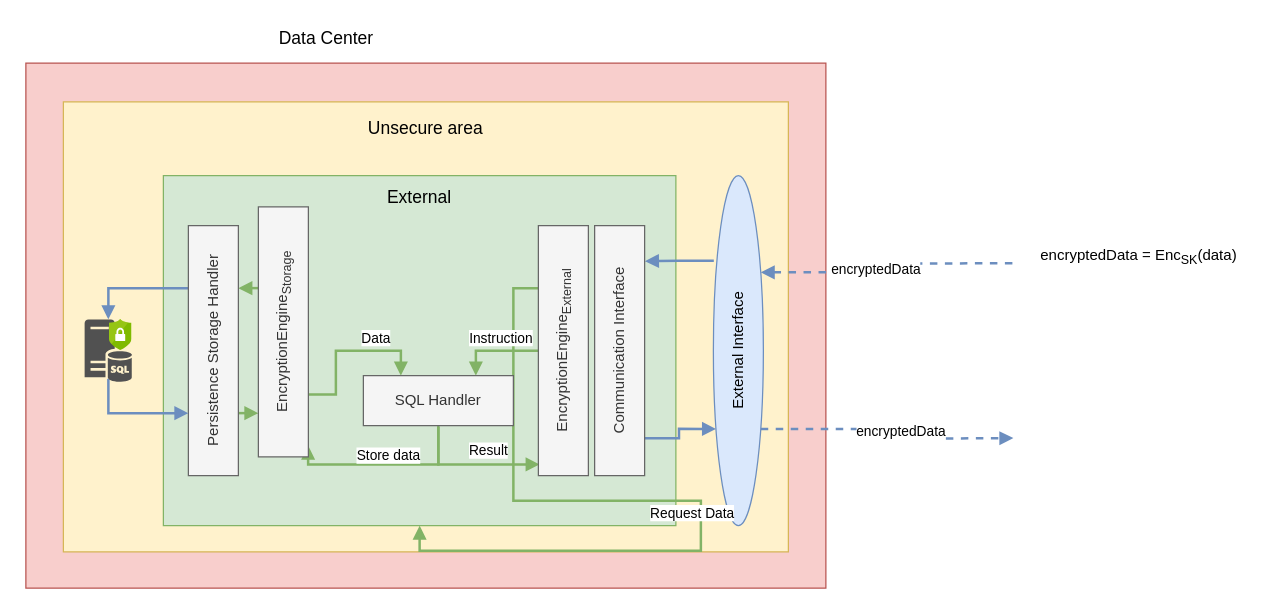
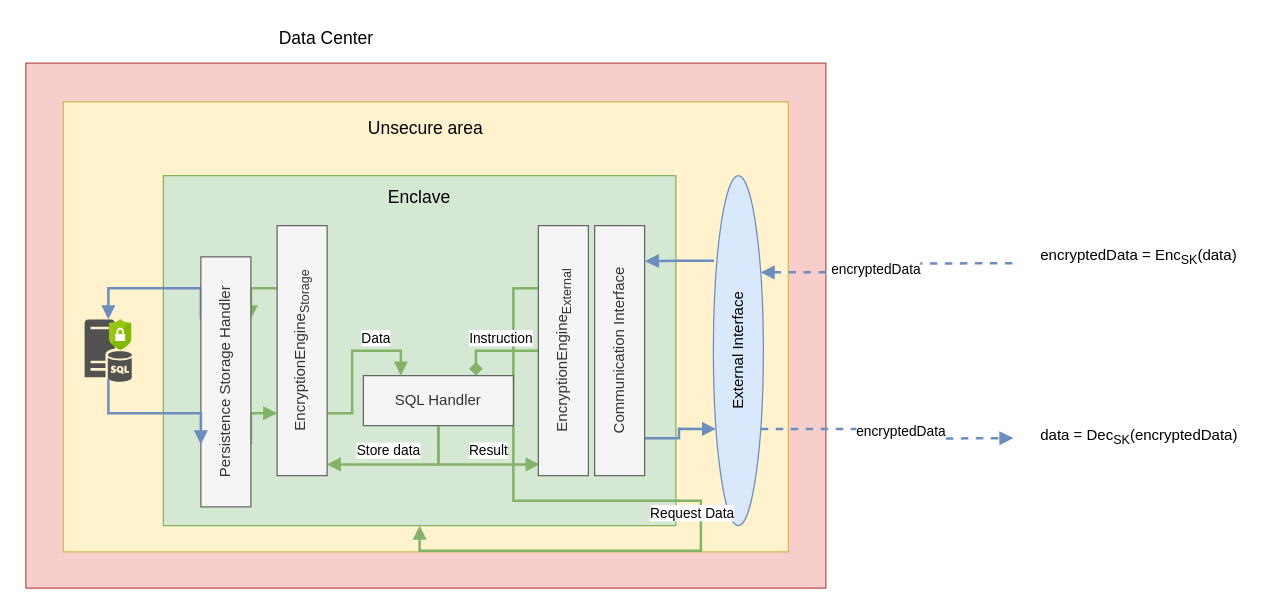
(283, 332) -> (302, 351)
(213, 351) -> (226, 382)
(419, 351) -> (419, 351)
(476, 361) -> (476, 362)
none -> (1144, 437)
